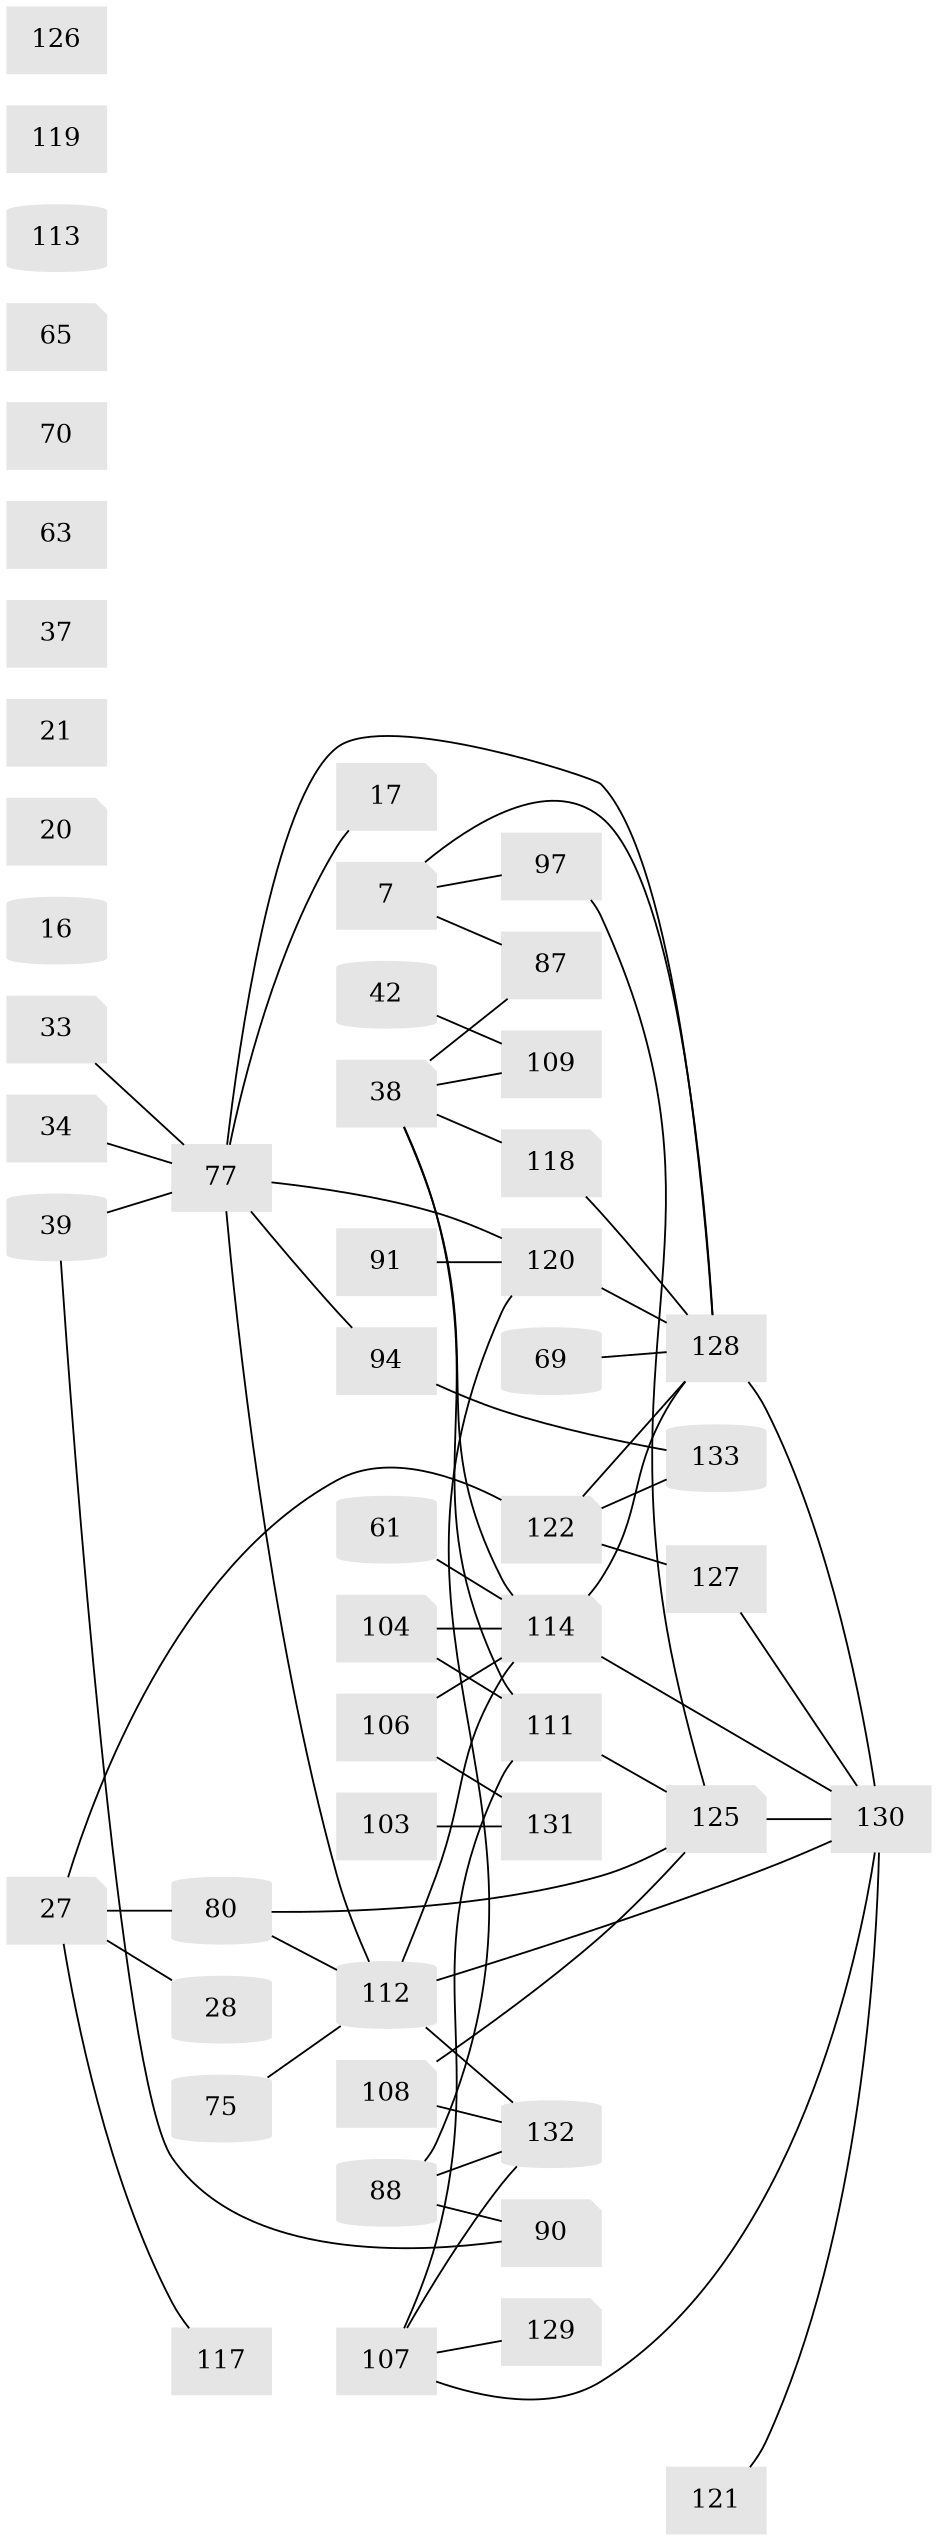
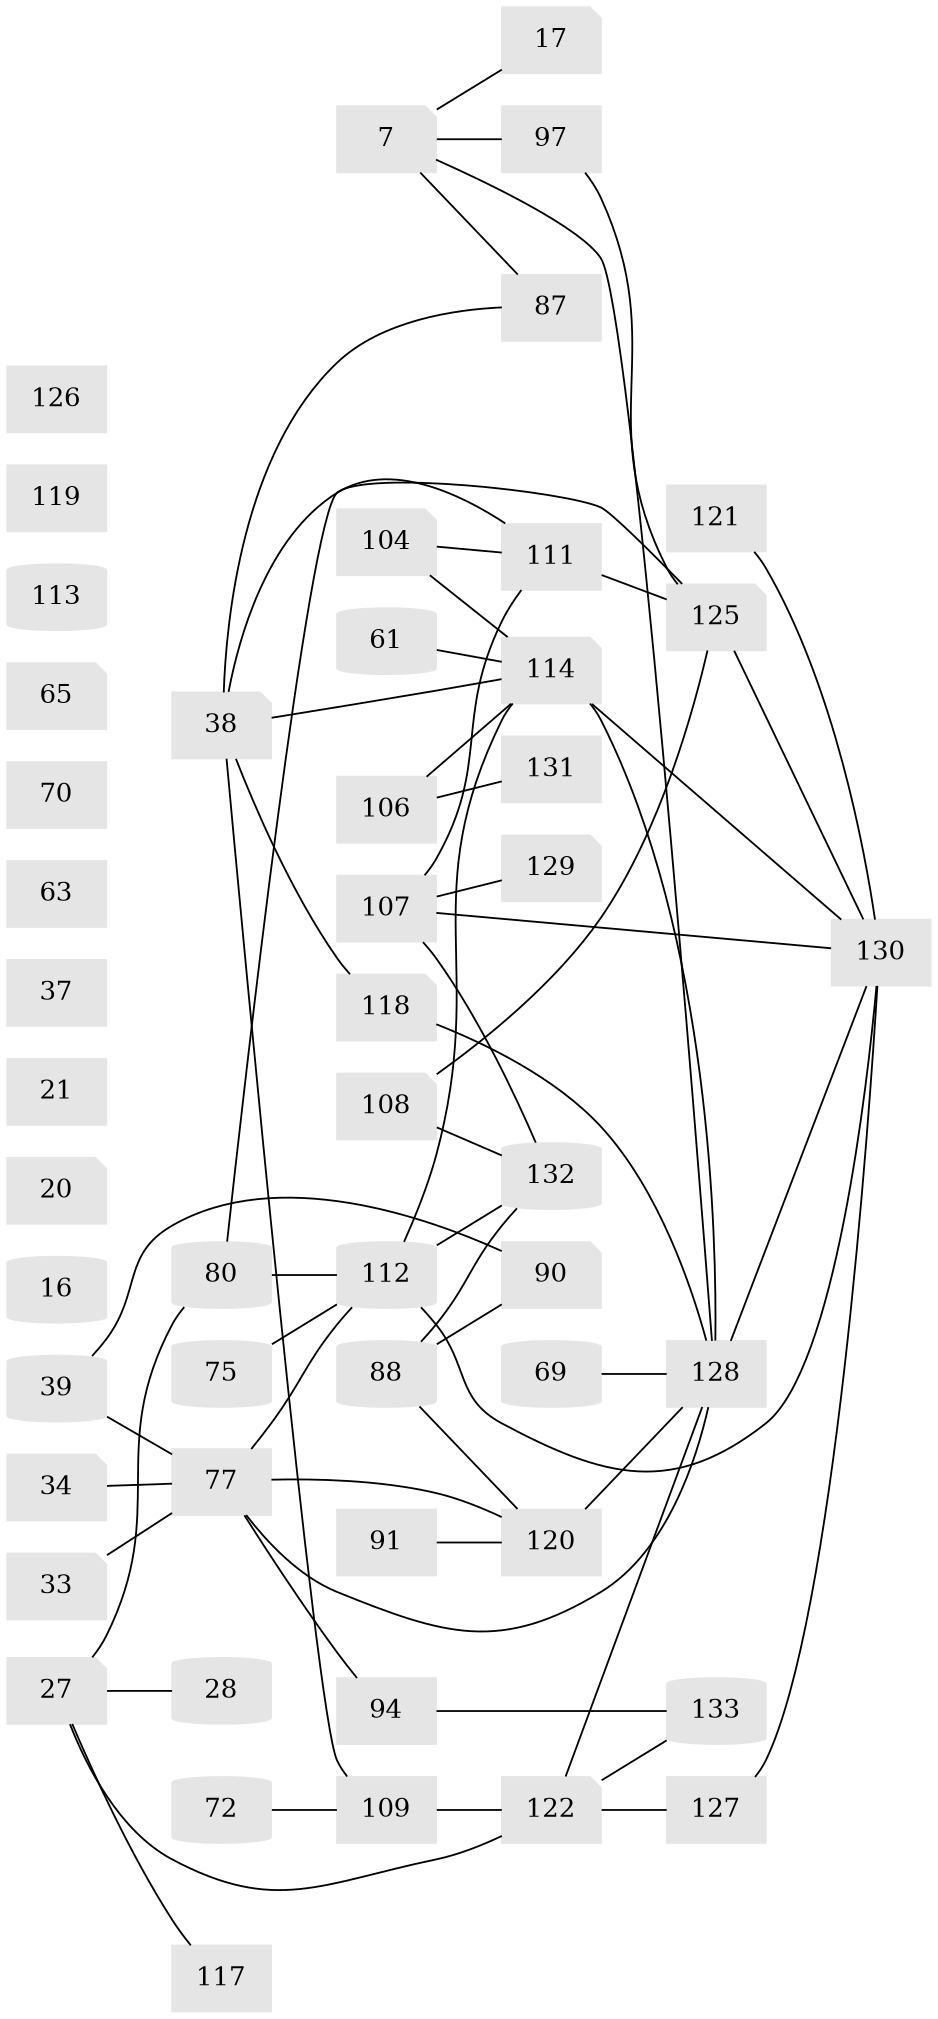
(275, 982) -> (469, 90)
(387, 995) -> (222, 1810)
none -> (469, 1810)
(387, 1826) -> none
